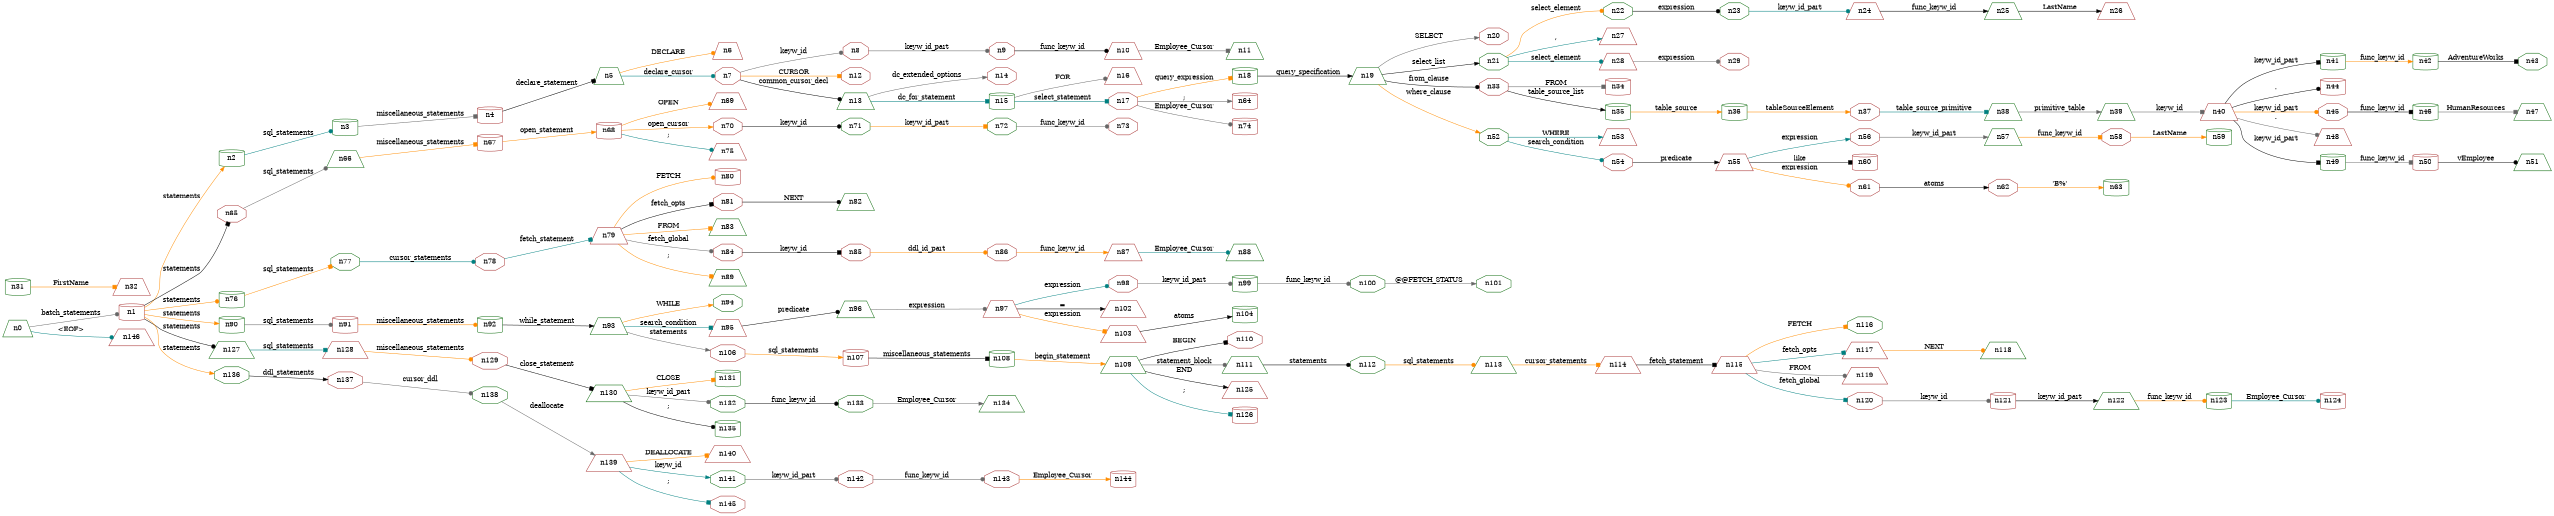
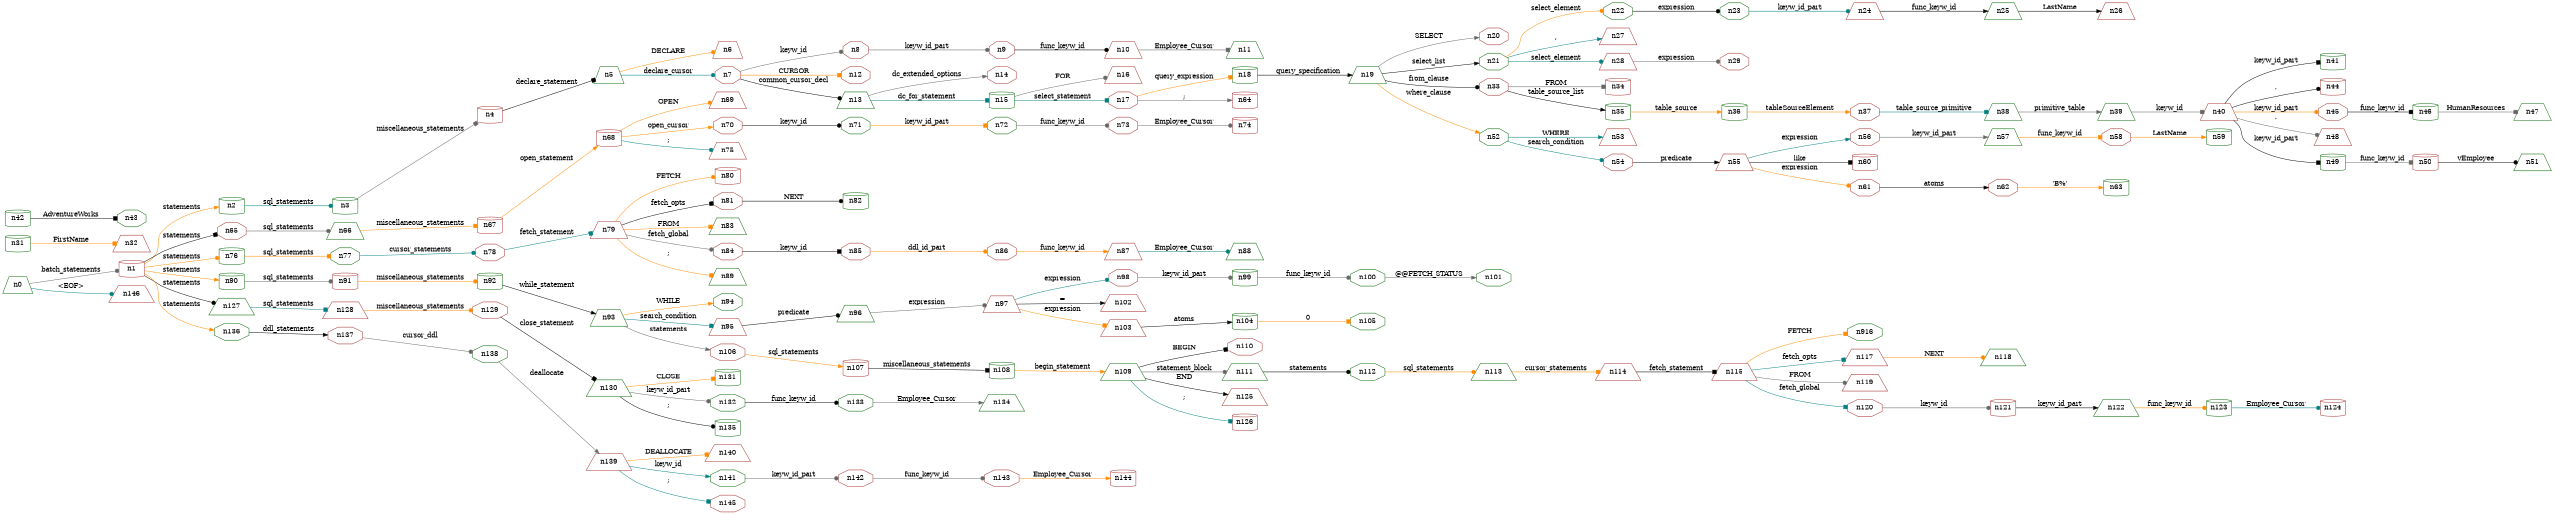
(2377, 62) -> none
(1182, 116) -> (1183, 126)
(856, 202) -> (856, 201)
none -> (1368, 322)
(1865, 325) -> (1865, 332)
